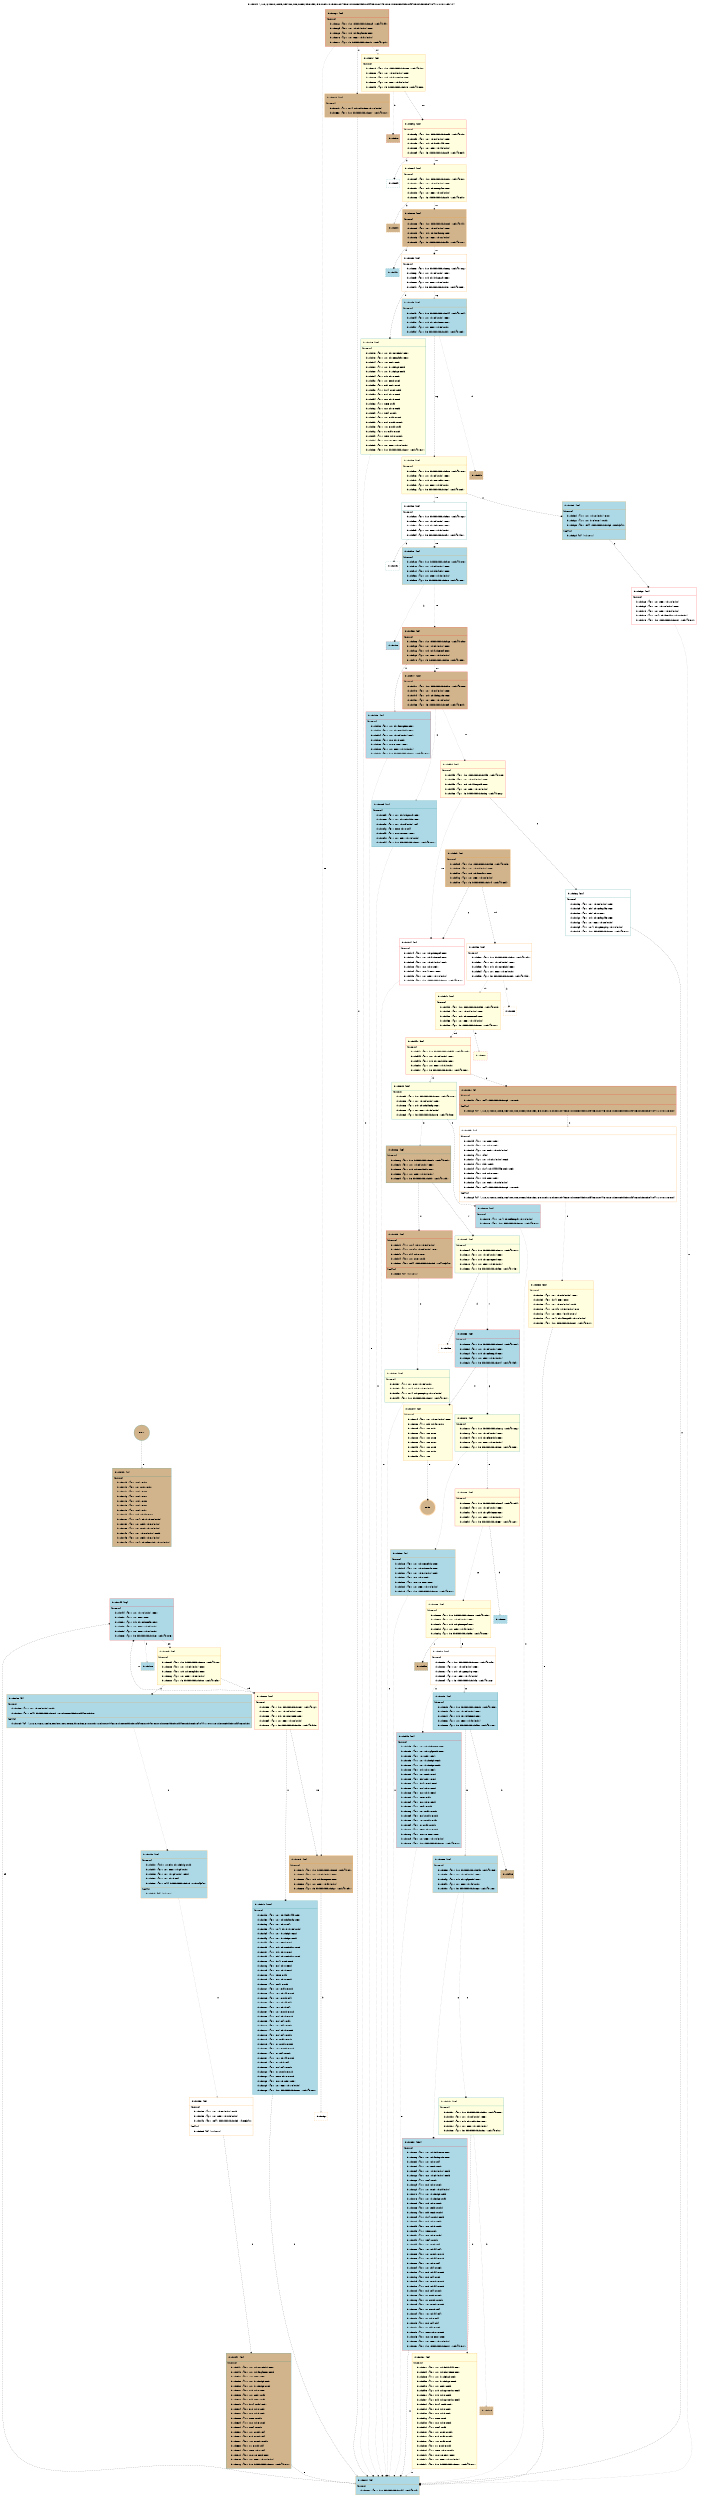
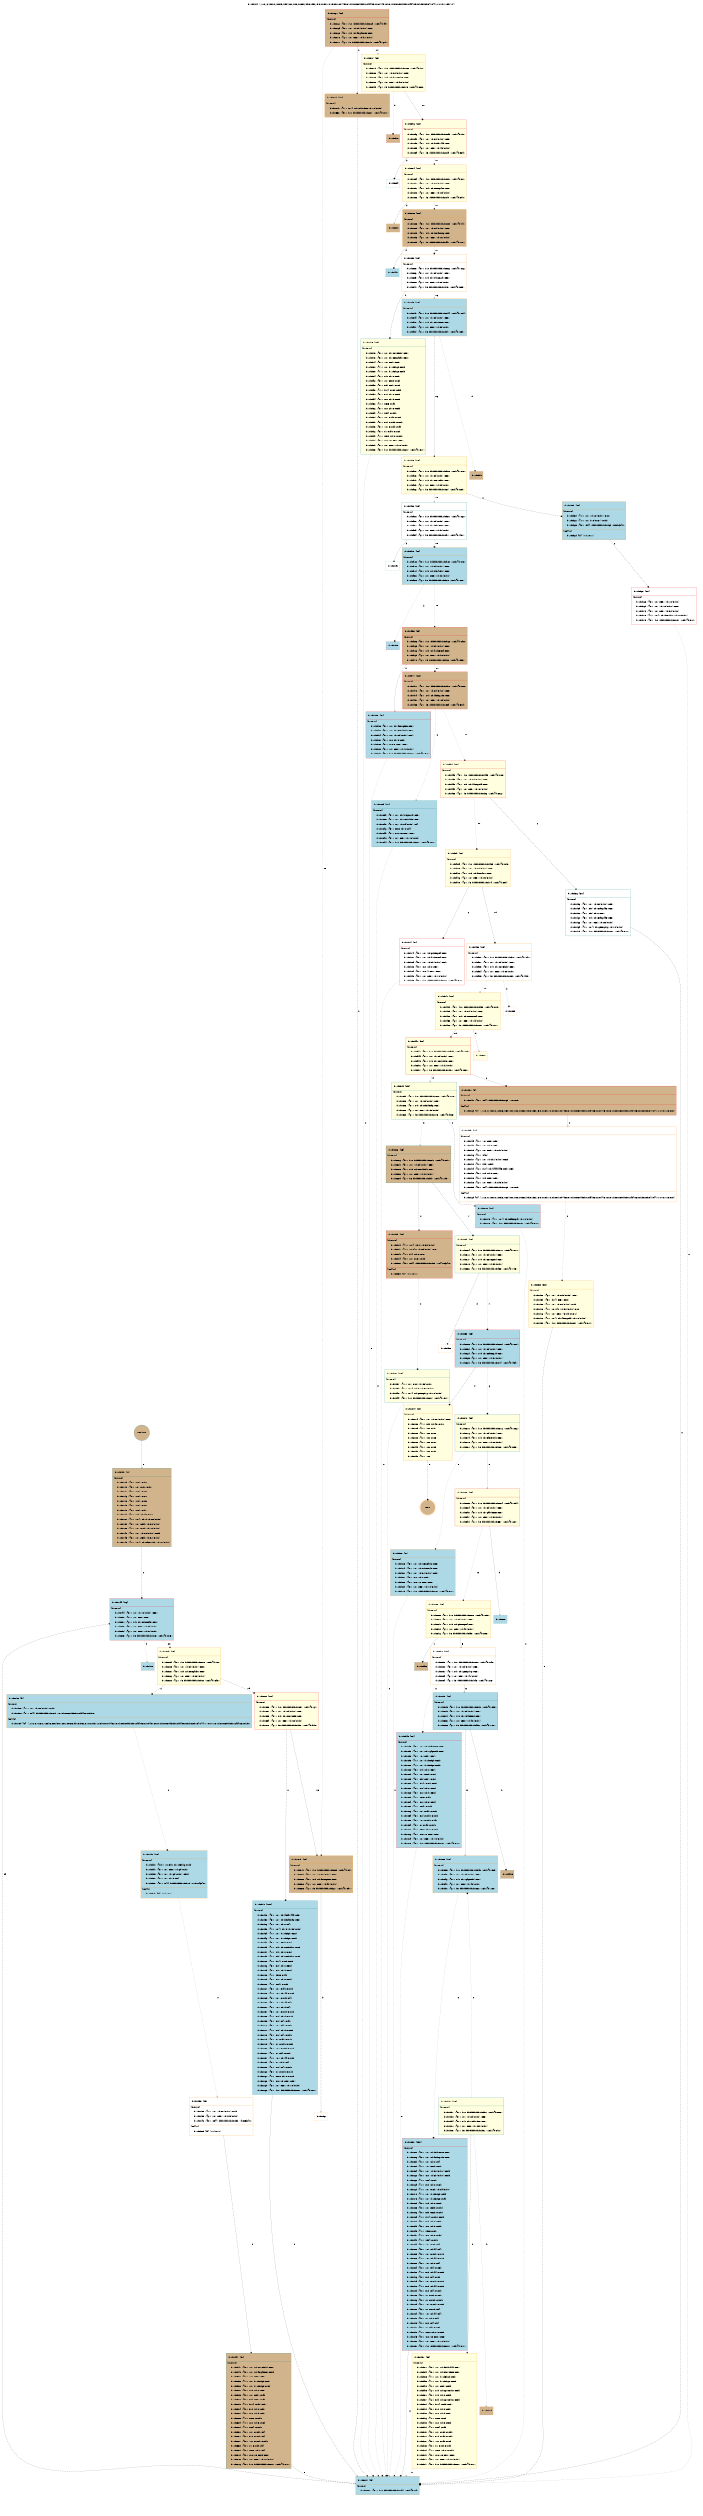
(437, 865) -> (475, 823)
(478, 868) -> (478, 868)
(142, 1433) -> (142, 1433)
(428, 1507) -> (428, 1507)
(173, 1691) -> (142, 1572)
(460, 1995) -> (471, 1996)
